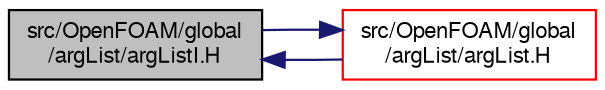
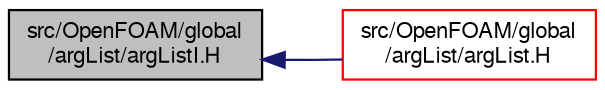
(291, 30) -> none
